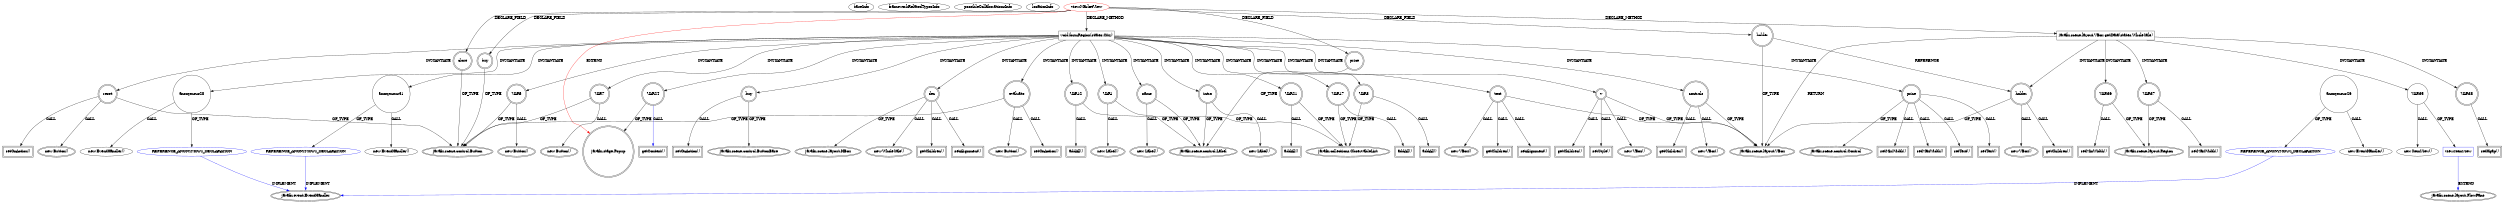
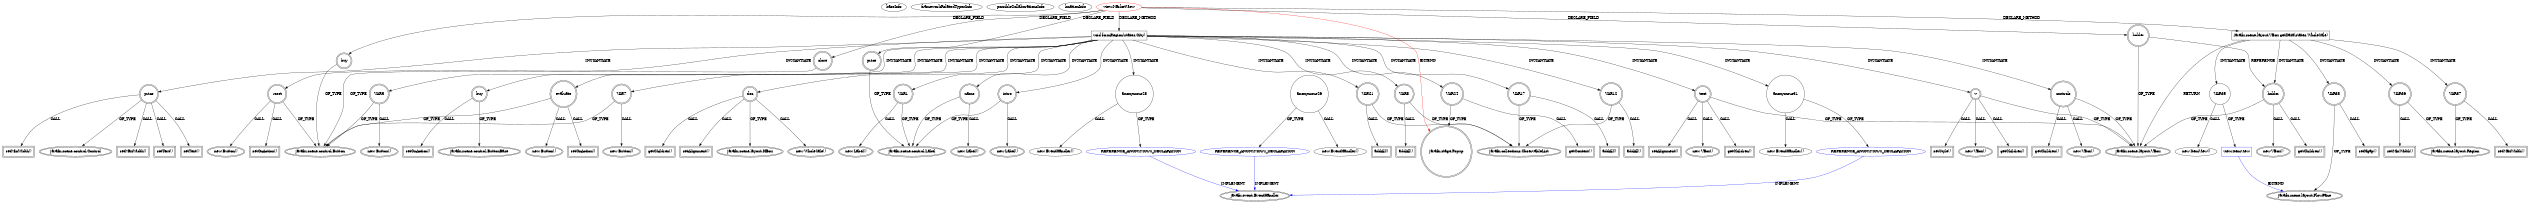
(653, 124) -> (1524, 115)
none -> (2333, 150)
